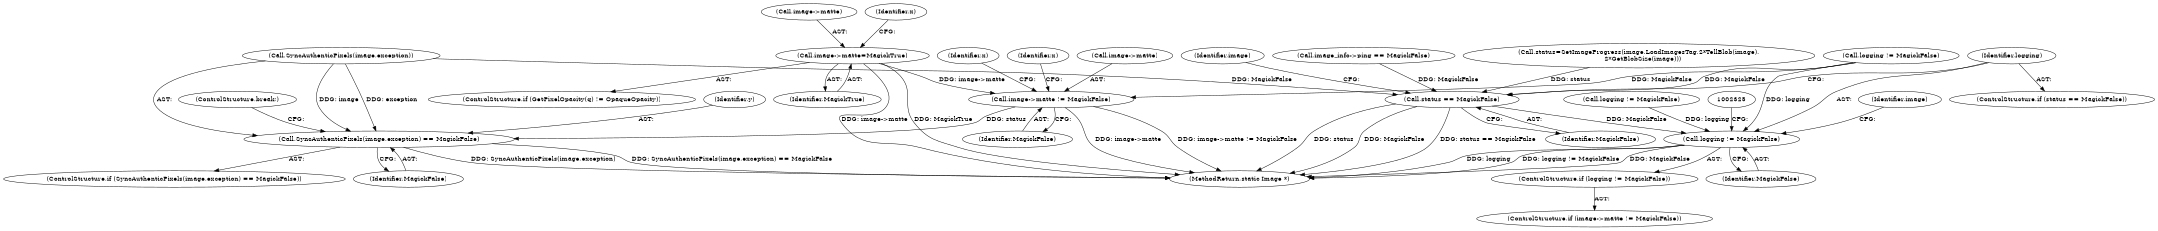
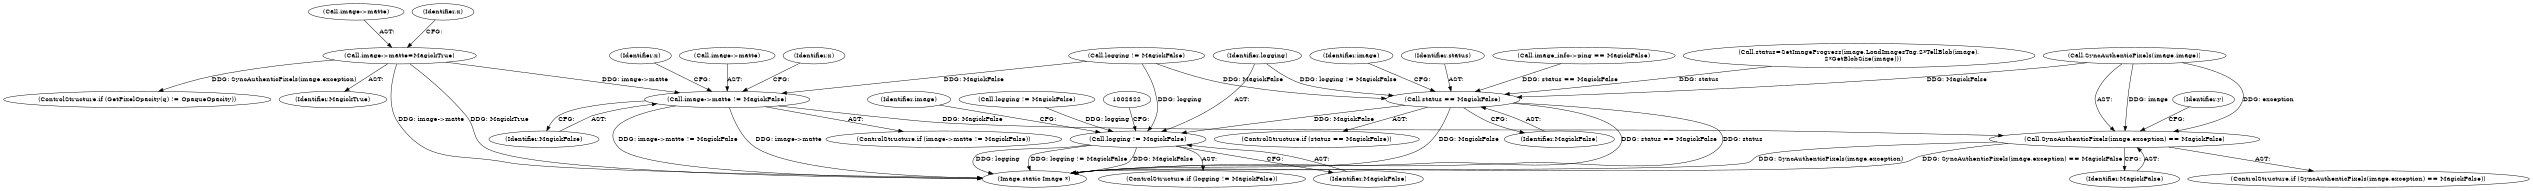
(341, 56) -> (2135, 56)
none -> (1443, 56)
(2030, 76) -> (1387, 119)
(725, 80) -> (284, 80)
(1449, 80) -> (1570, 80)
(1817, 80) -> (1348, 80)
(845, 81) -> none
(237, 99) -> none
(1732, 99) -> (1127, 99)
(647, 119) -> (2178, 119)
(1007, 119) -> (973, 119)
(1240, 179) -> (1034, 179)
(1595, 197) -> (832, 119)
